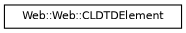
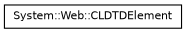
(93, 17) -> (93, 17)
